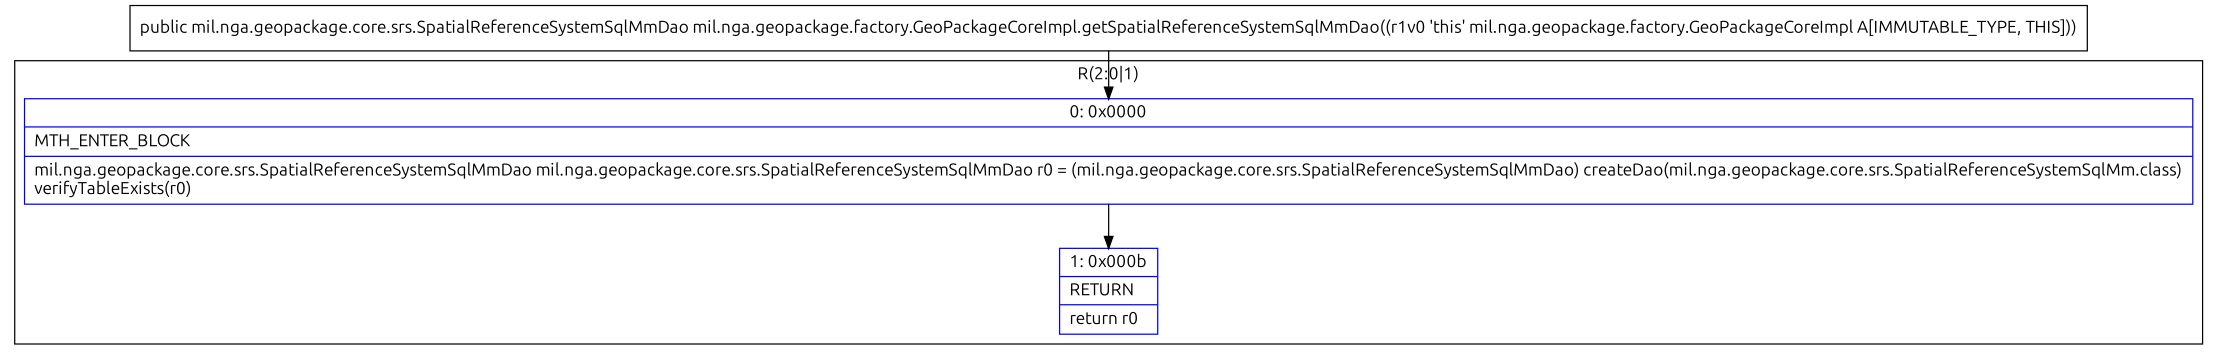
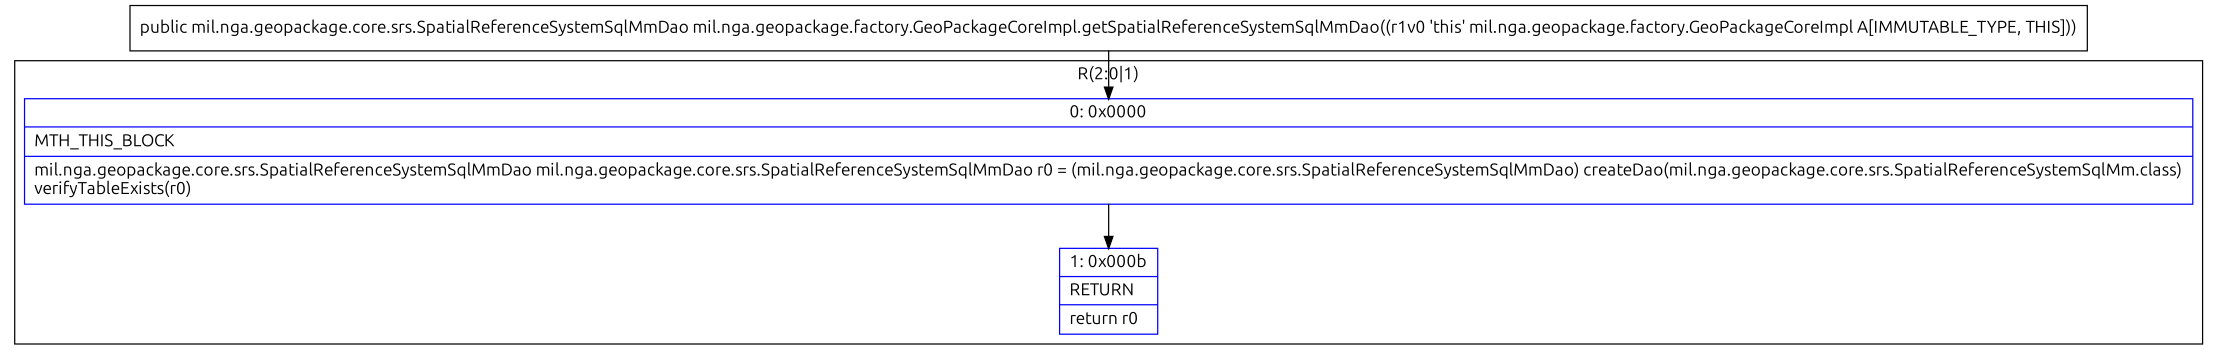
(112, 141) -> (105, 141)
